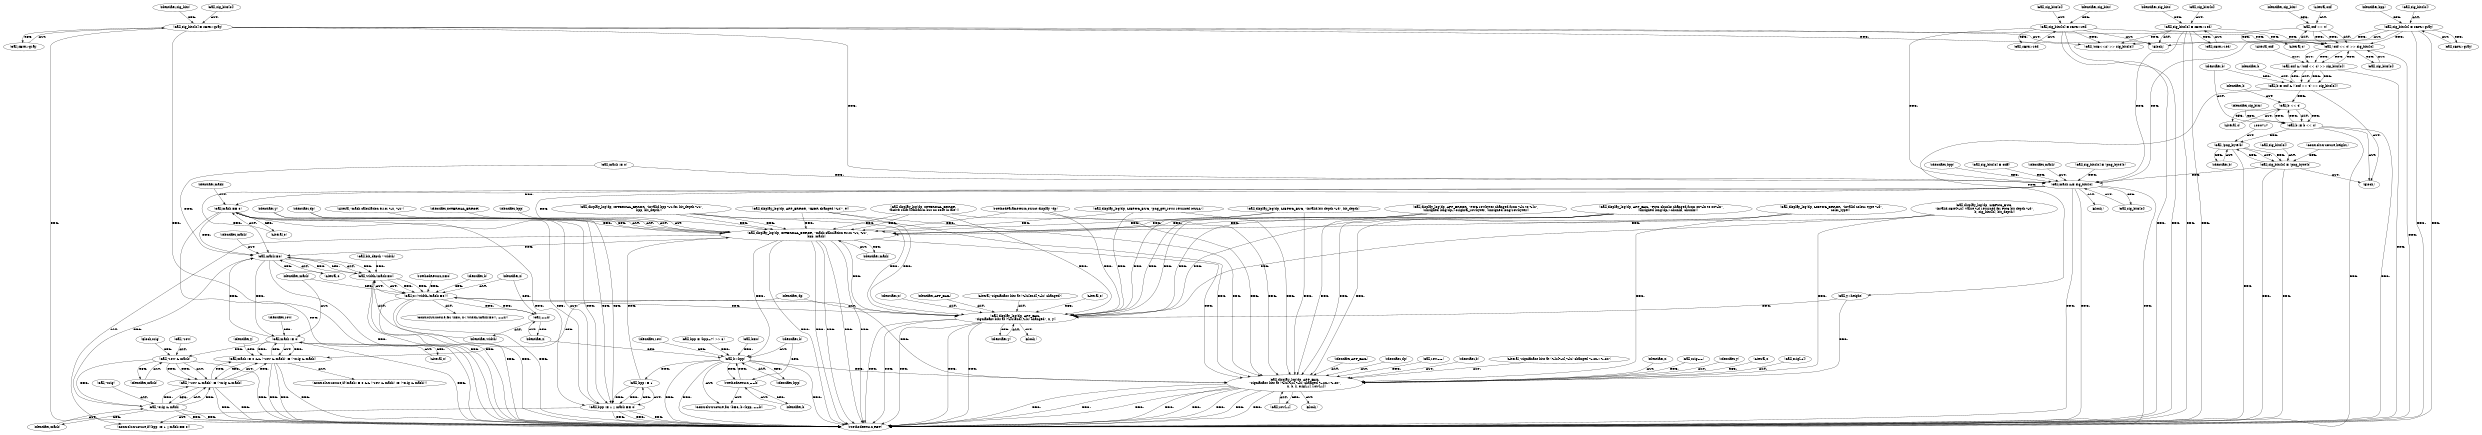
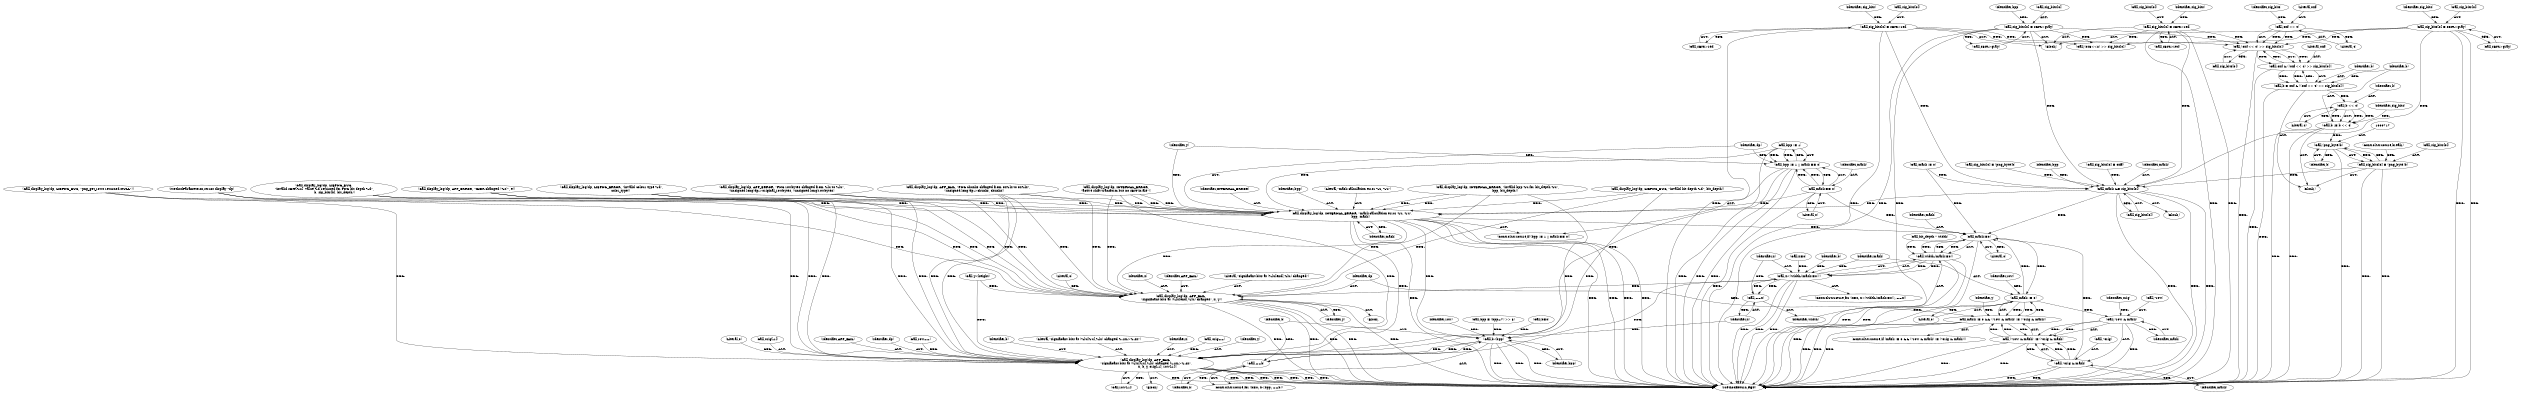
(2328, 145) -> (2383, 145)
(1936, 178) -> (2255, 375)
(1141, 192) -> none
(434, 276) -> (1798, 257)
(150, 339) -> (2119, 298)
(681, 363) -> (1636, 233)
(85, 383) -> (2127, 339)
(741, 383) -> (1256, 364)
